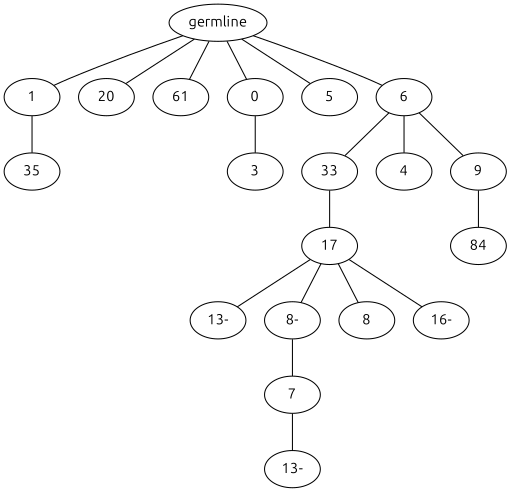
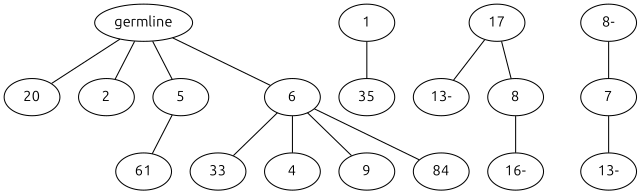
(118, 59) -> none
(199, 60) -> (162, 134)
(255, 97) -> (106, 97)
(255, 172) -> none
(330, 209) -> none
(478, 209) -> (367, 134)
(311, 283) -> none
(386, 283) -> (516, 134)
